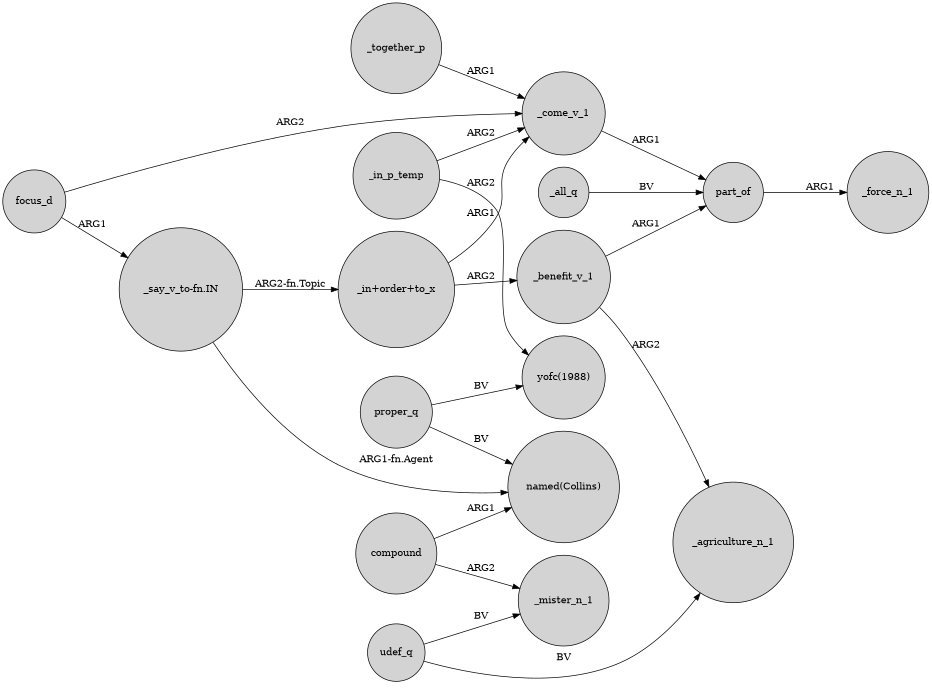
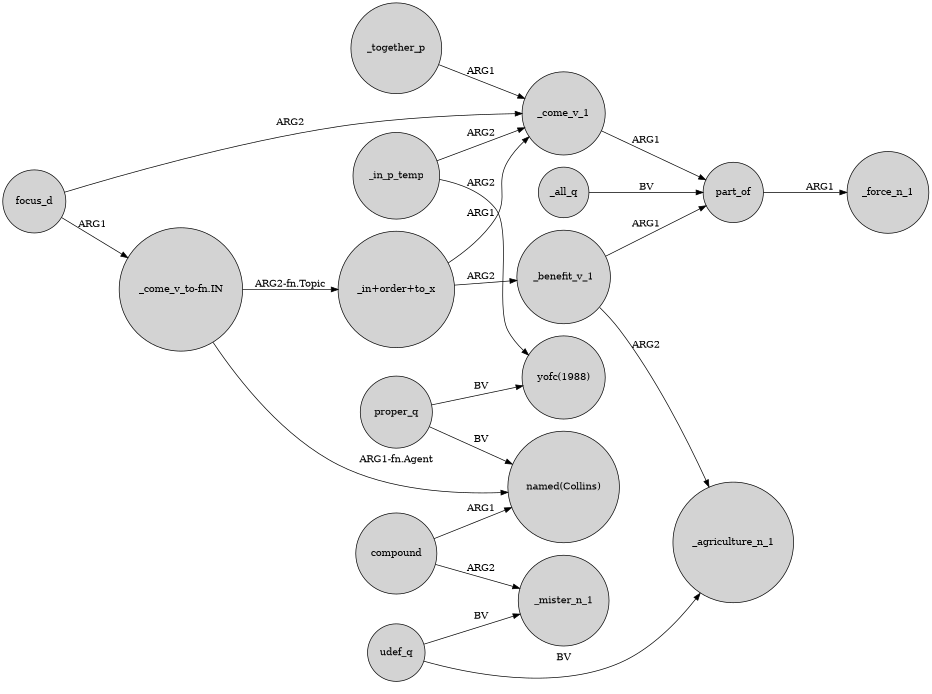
(181, 289) -> (181, 289)
